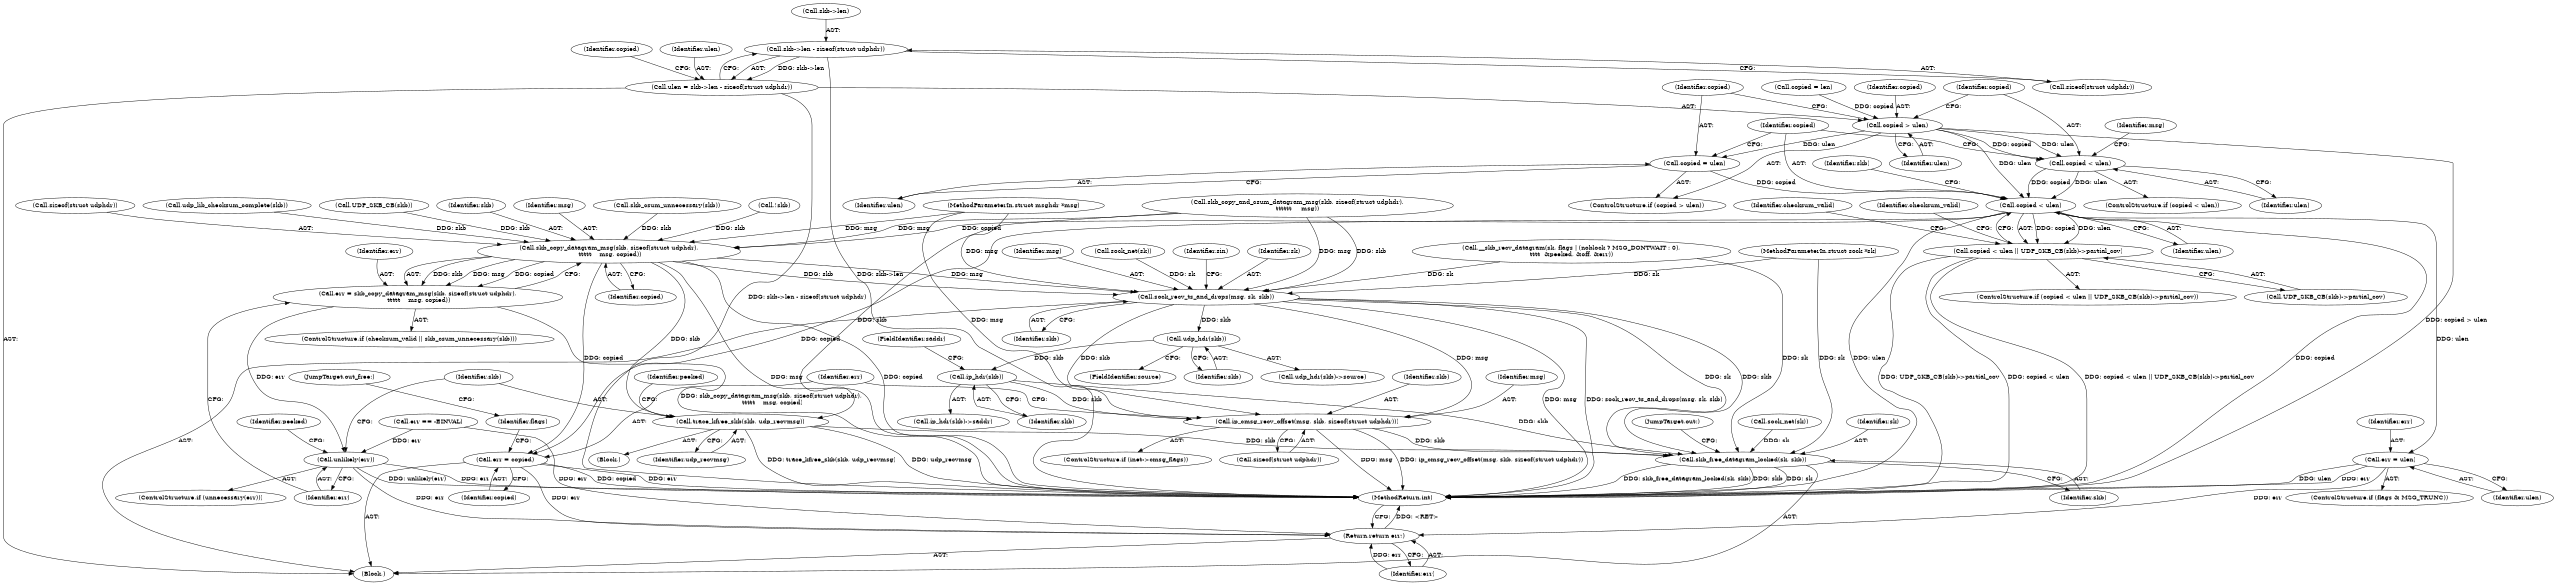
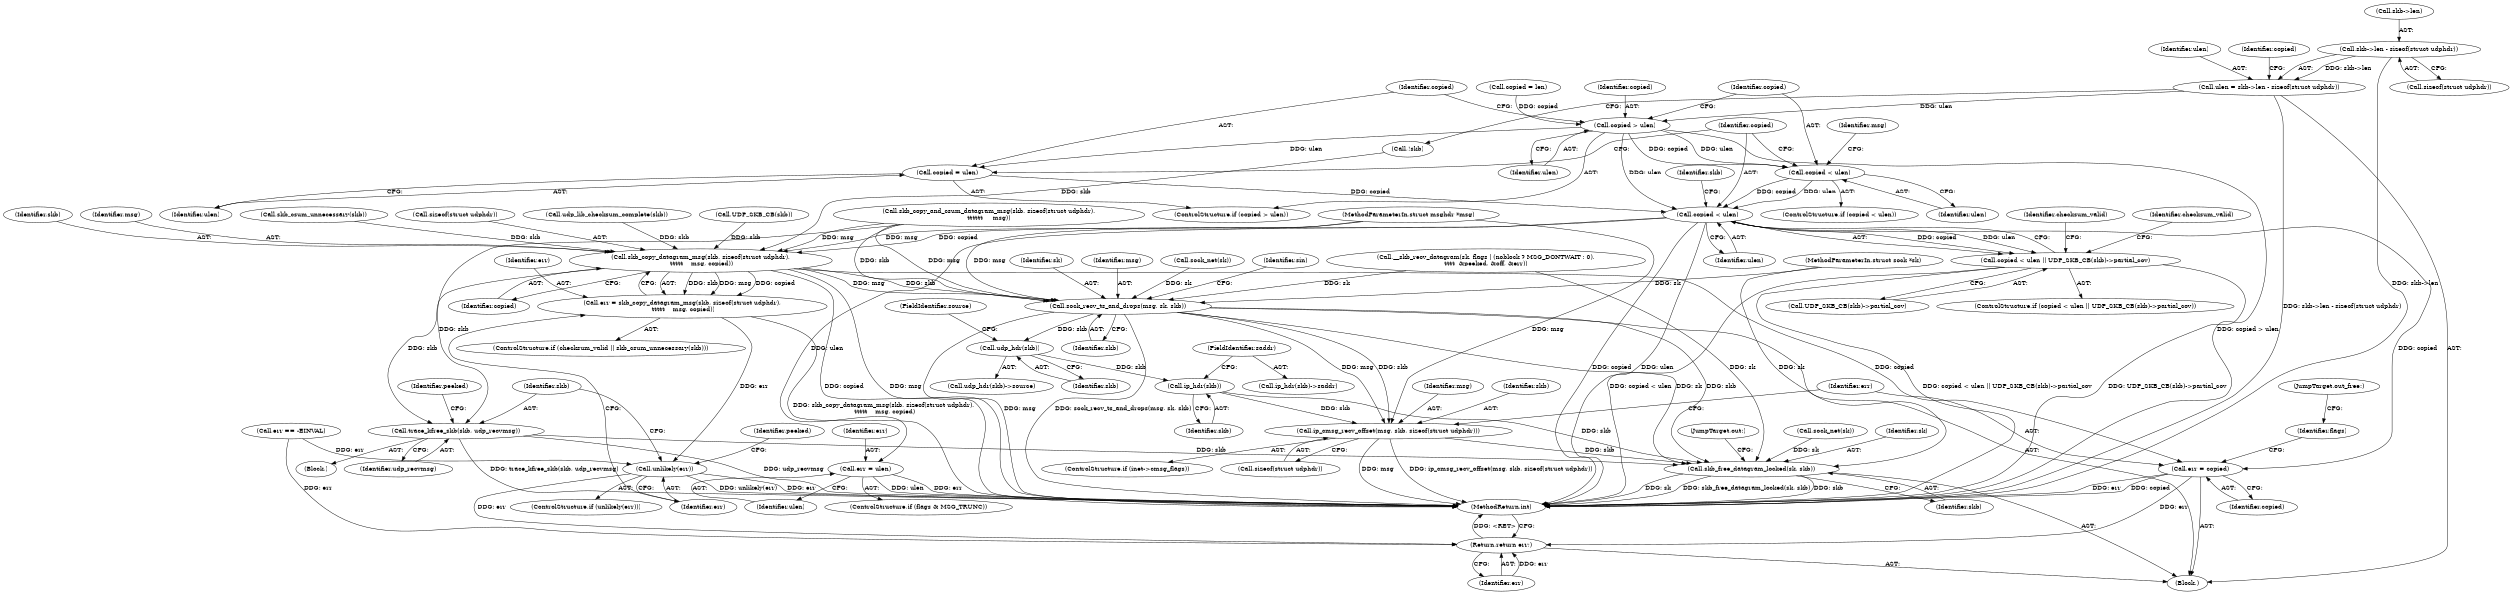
(730, 61) -> (1801, 97)
(1690, 107) -> (1936, 107)
(1163, 357) -> (971, 326)
(951, 395) -> (1268, 366)
(201, 498) -> (586, 507)
(1908, 519) -> none
